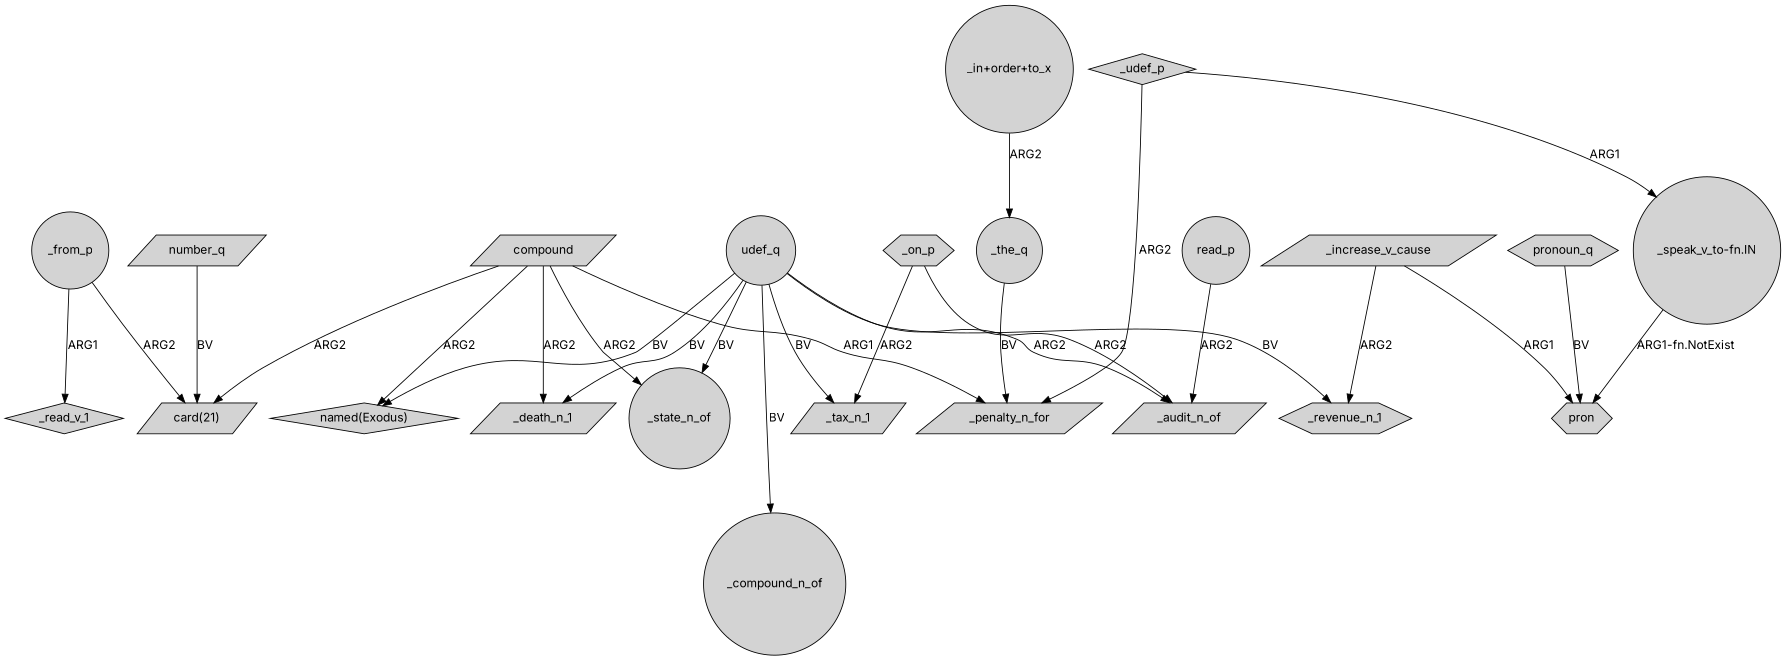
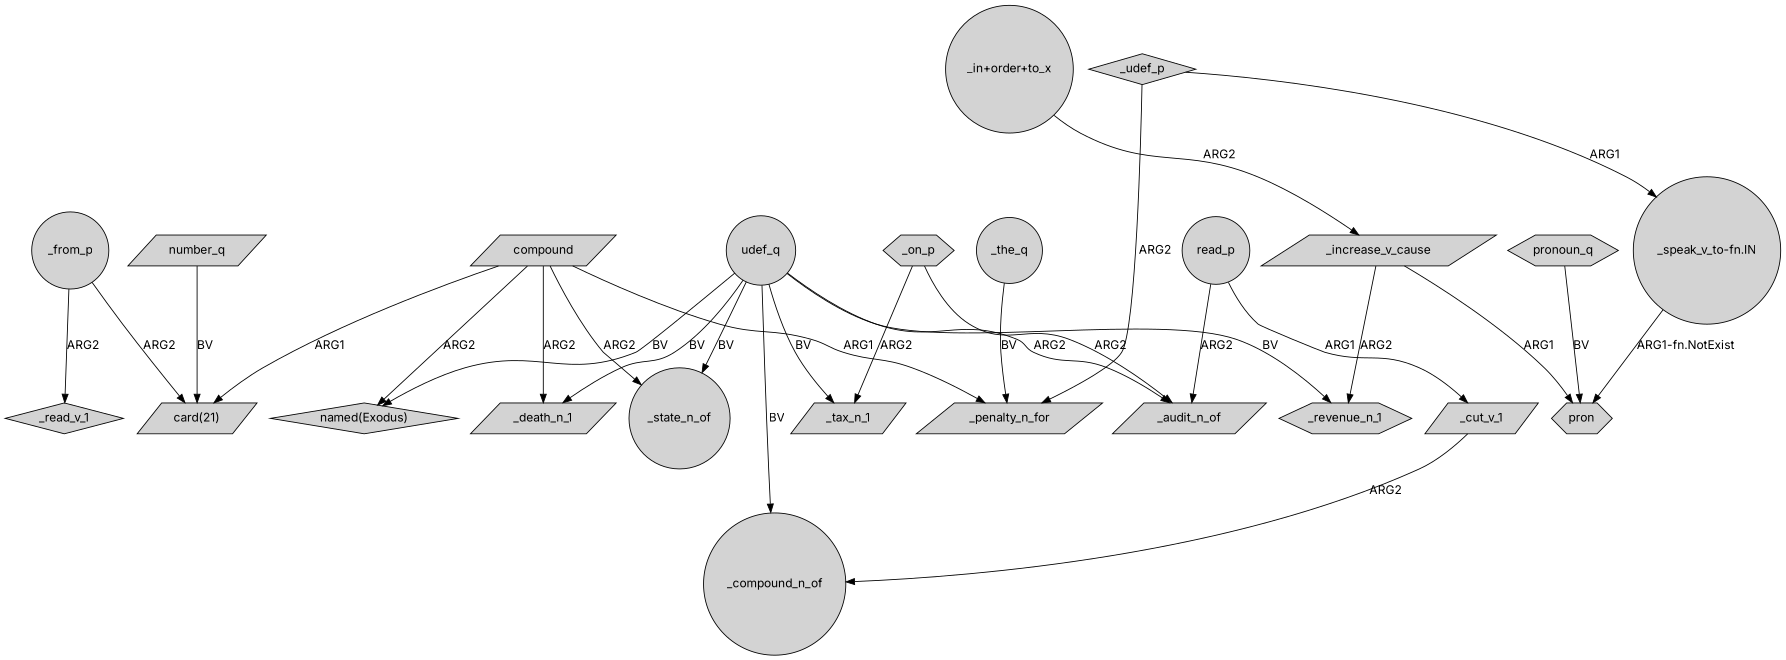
(1009, 171) -> (1206, 162)
(83, 346) -> (83, 346)
(330, 346) -> (330, 346)
none -> (1482, 418)
